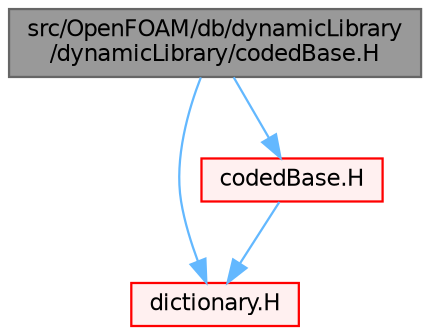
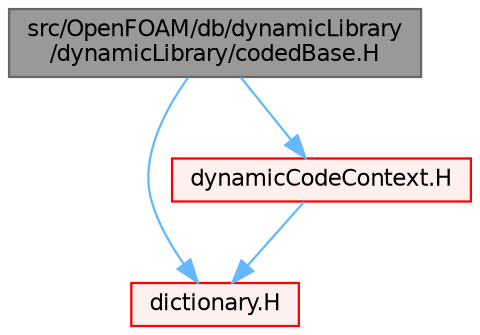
(292, 180) -> (321, 180)
